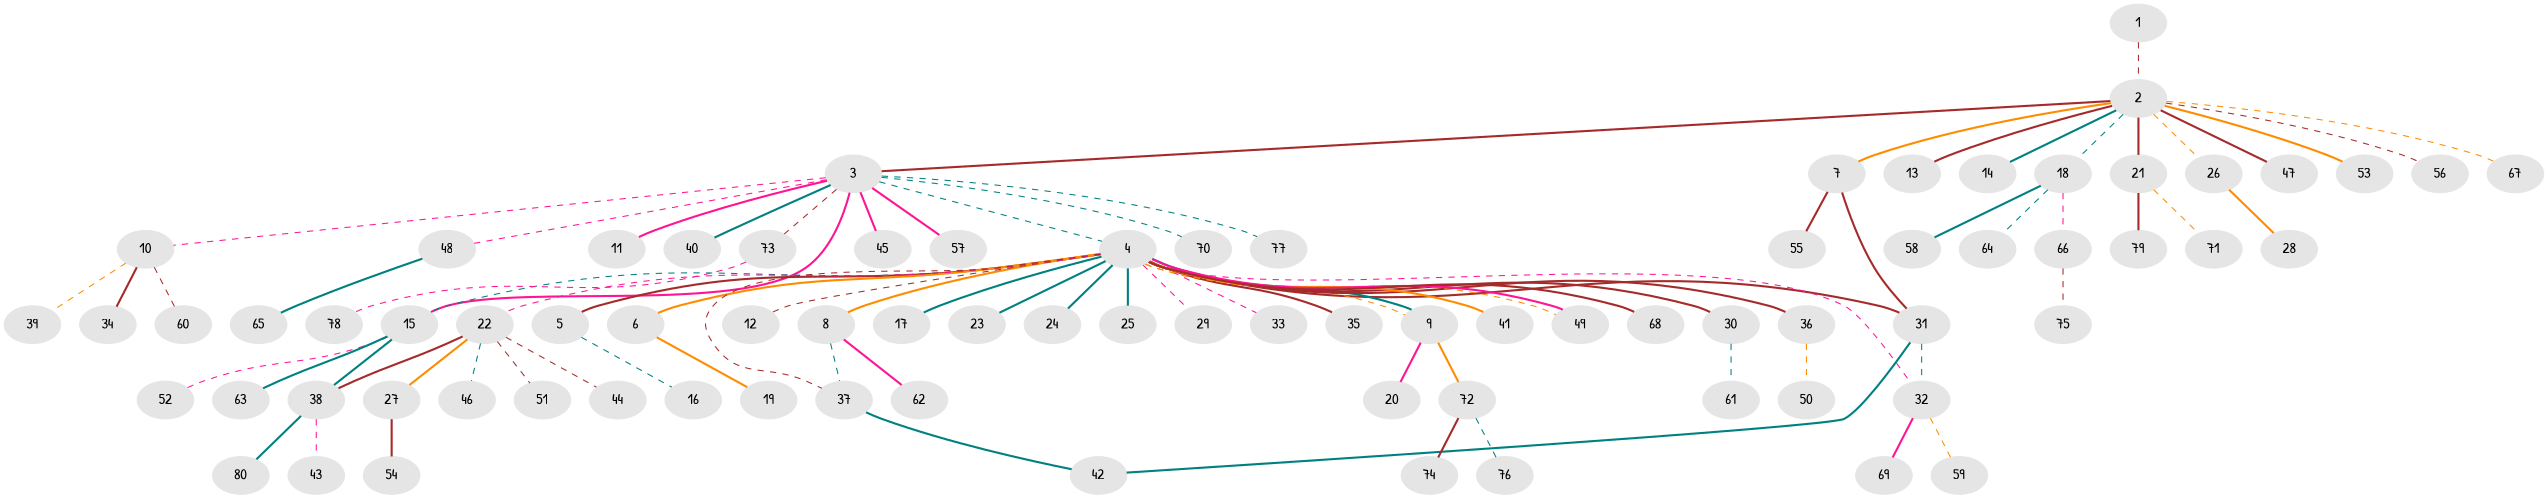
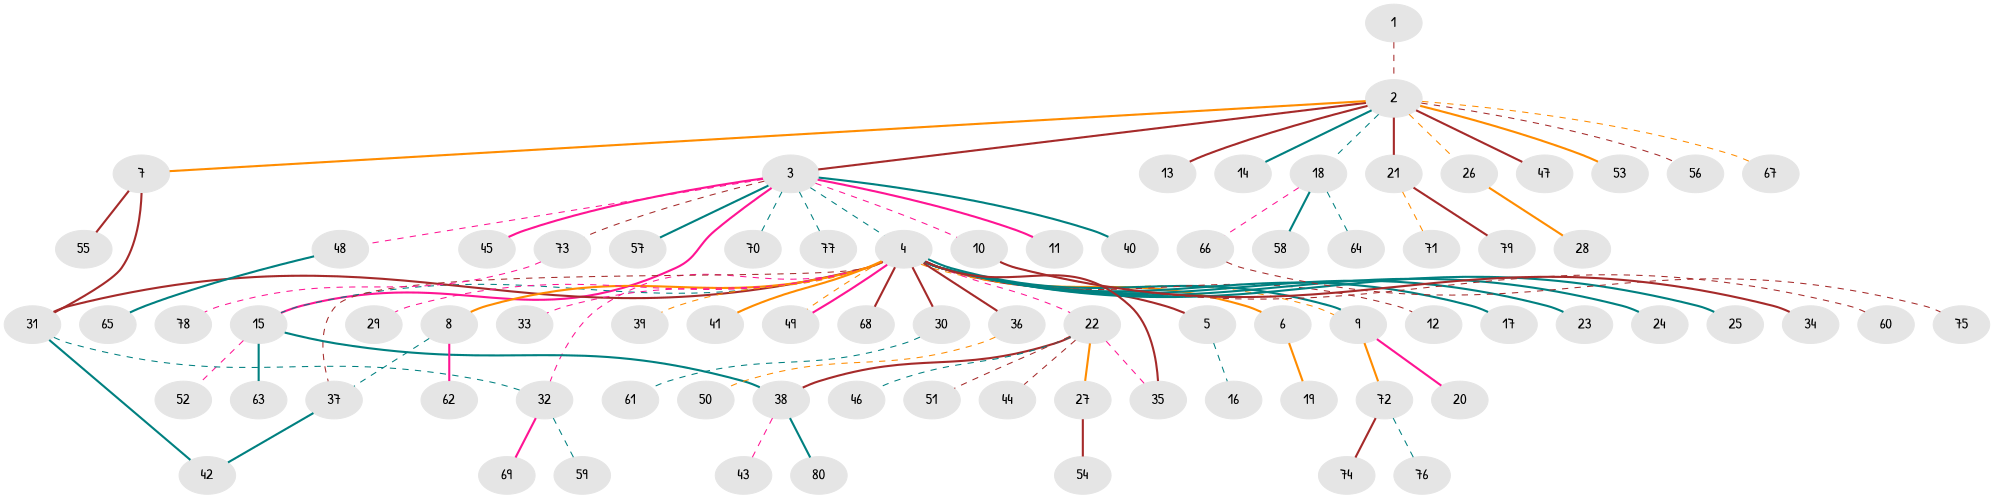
(906, 211) -> (714, 212)
(89, 287) -> (772, 287)
none -> (1125, 362)
(1941, 438) -> (563, 438)
